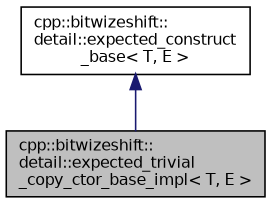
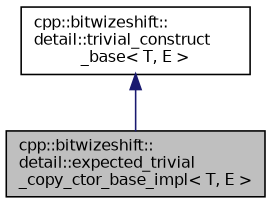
(136, 41) -> (136, 41)
